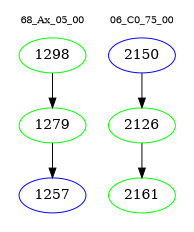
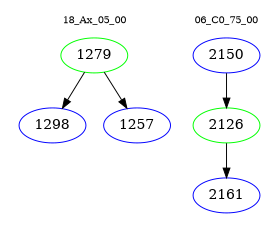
(52, 21) -> (95, 21)
(52, 55) -> (52, 125)
(52, 86) -> (76, 86)
(142, 195) -> (227, 195)
